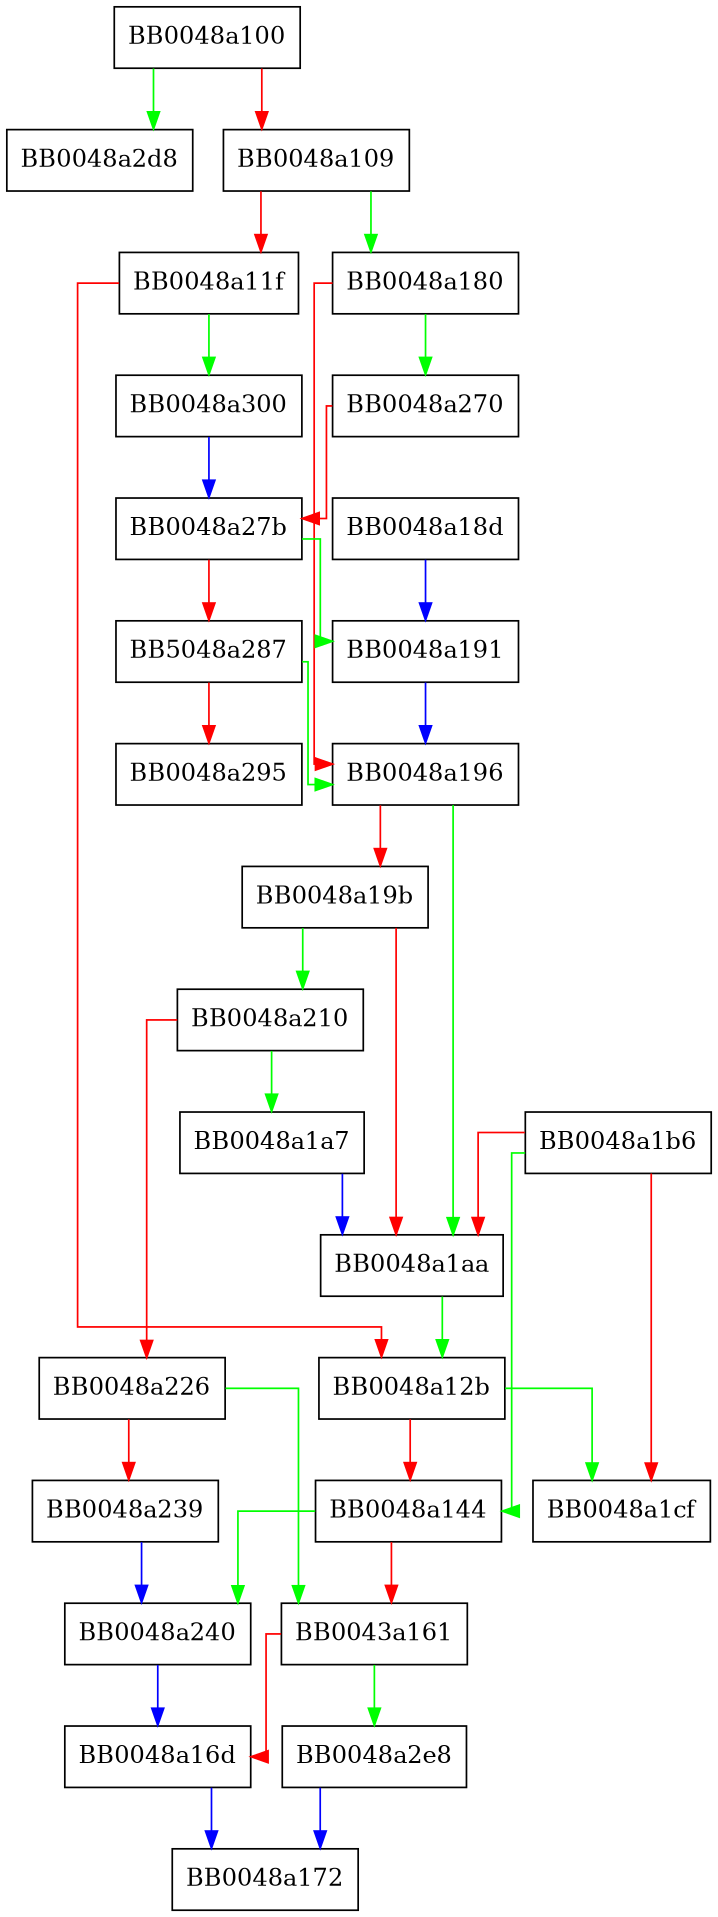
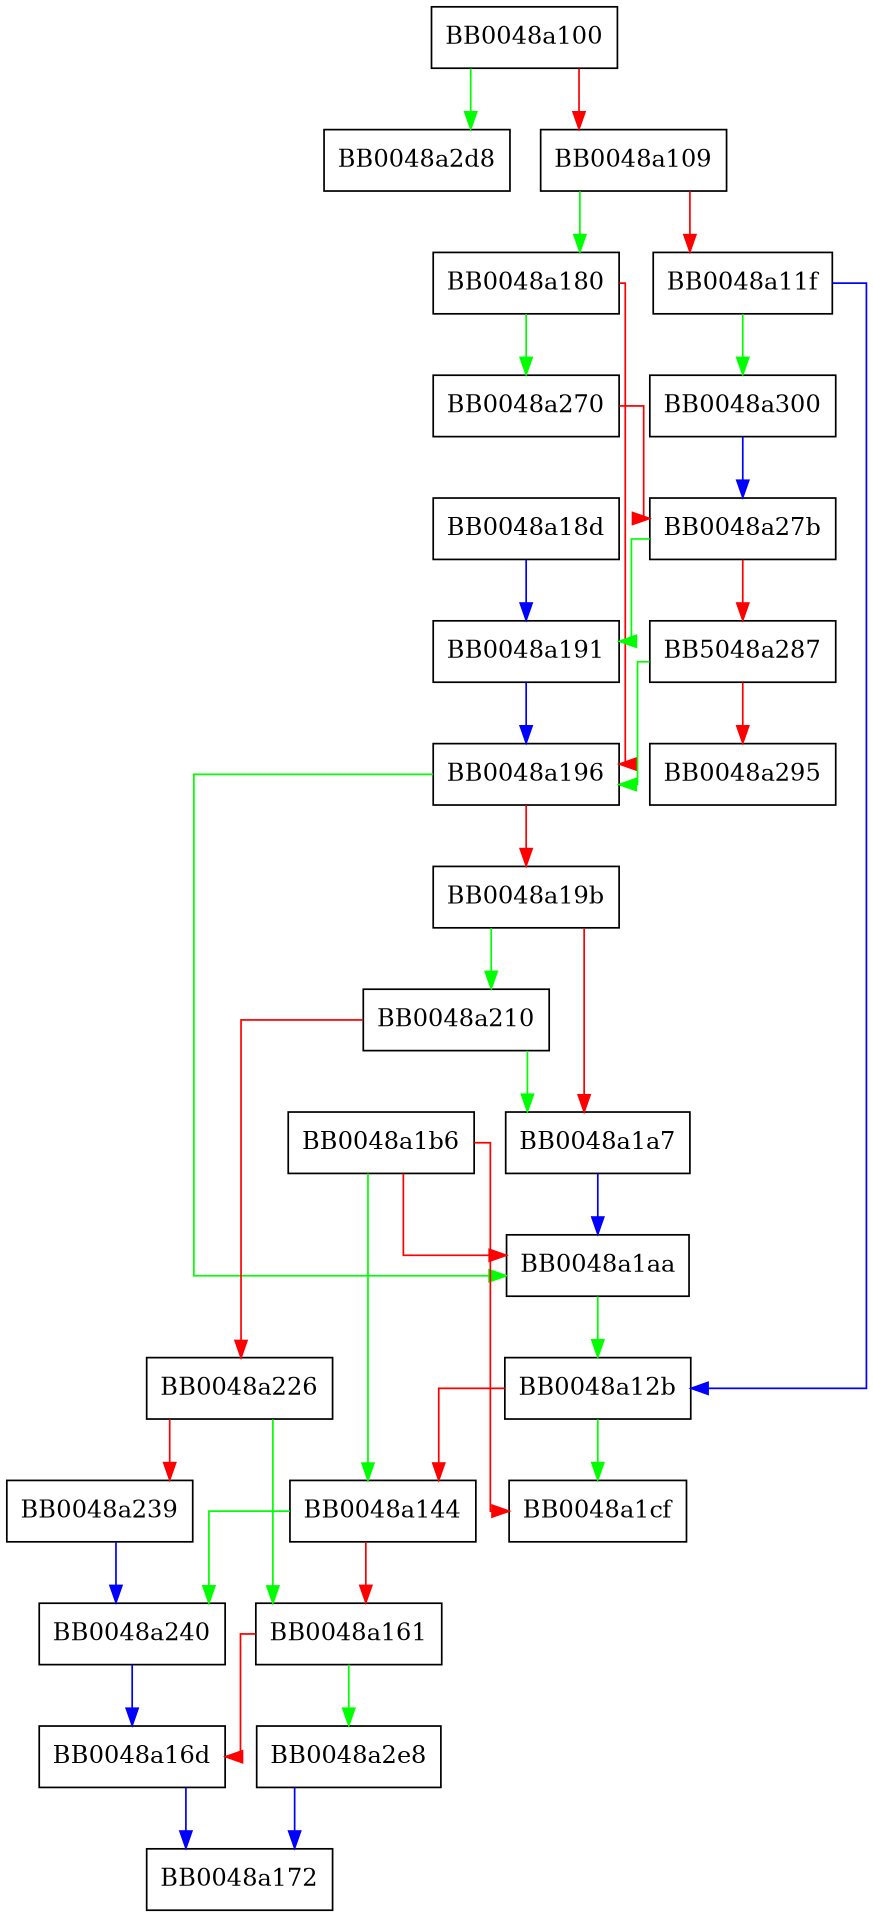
(78, 943) -> (866, 898)
(396, 1073) -> (584, 1012)
(374, 1634) -> (349, 1634)
